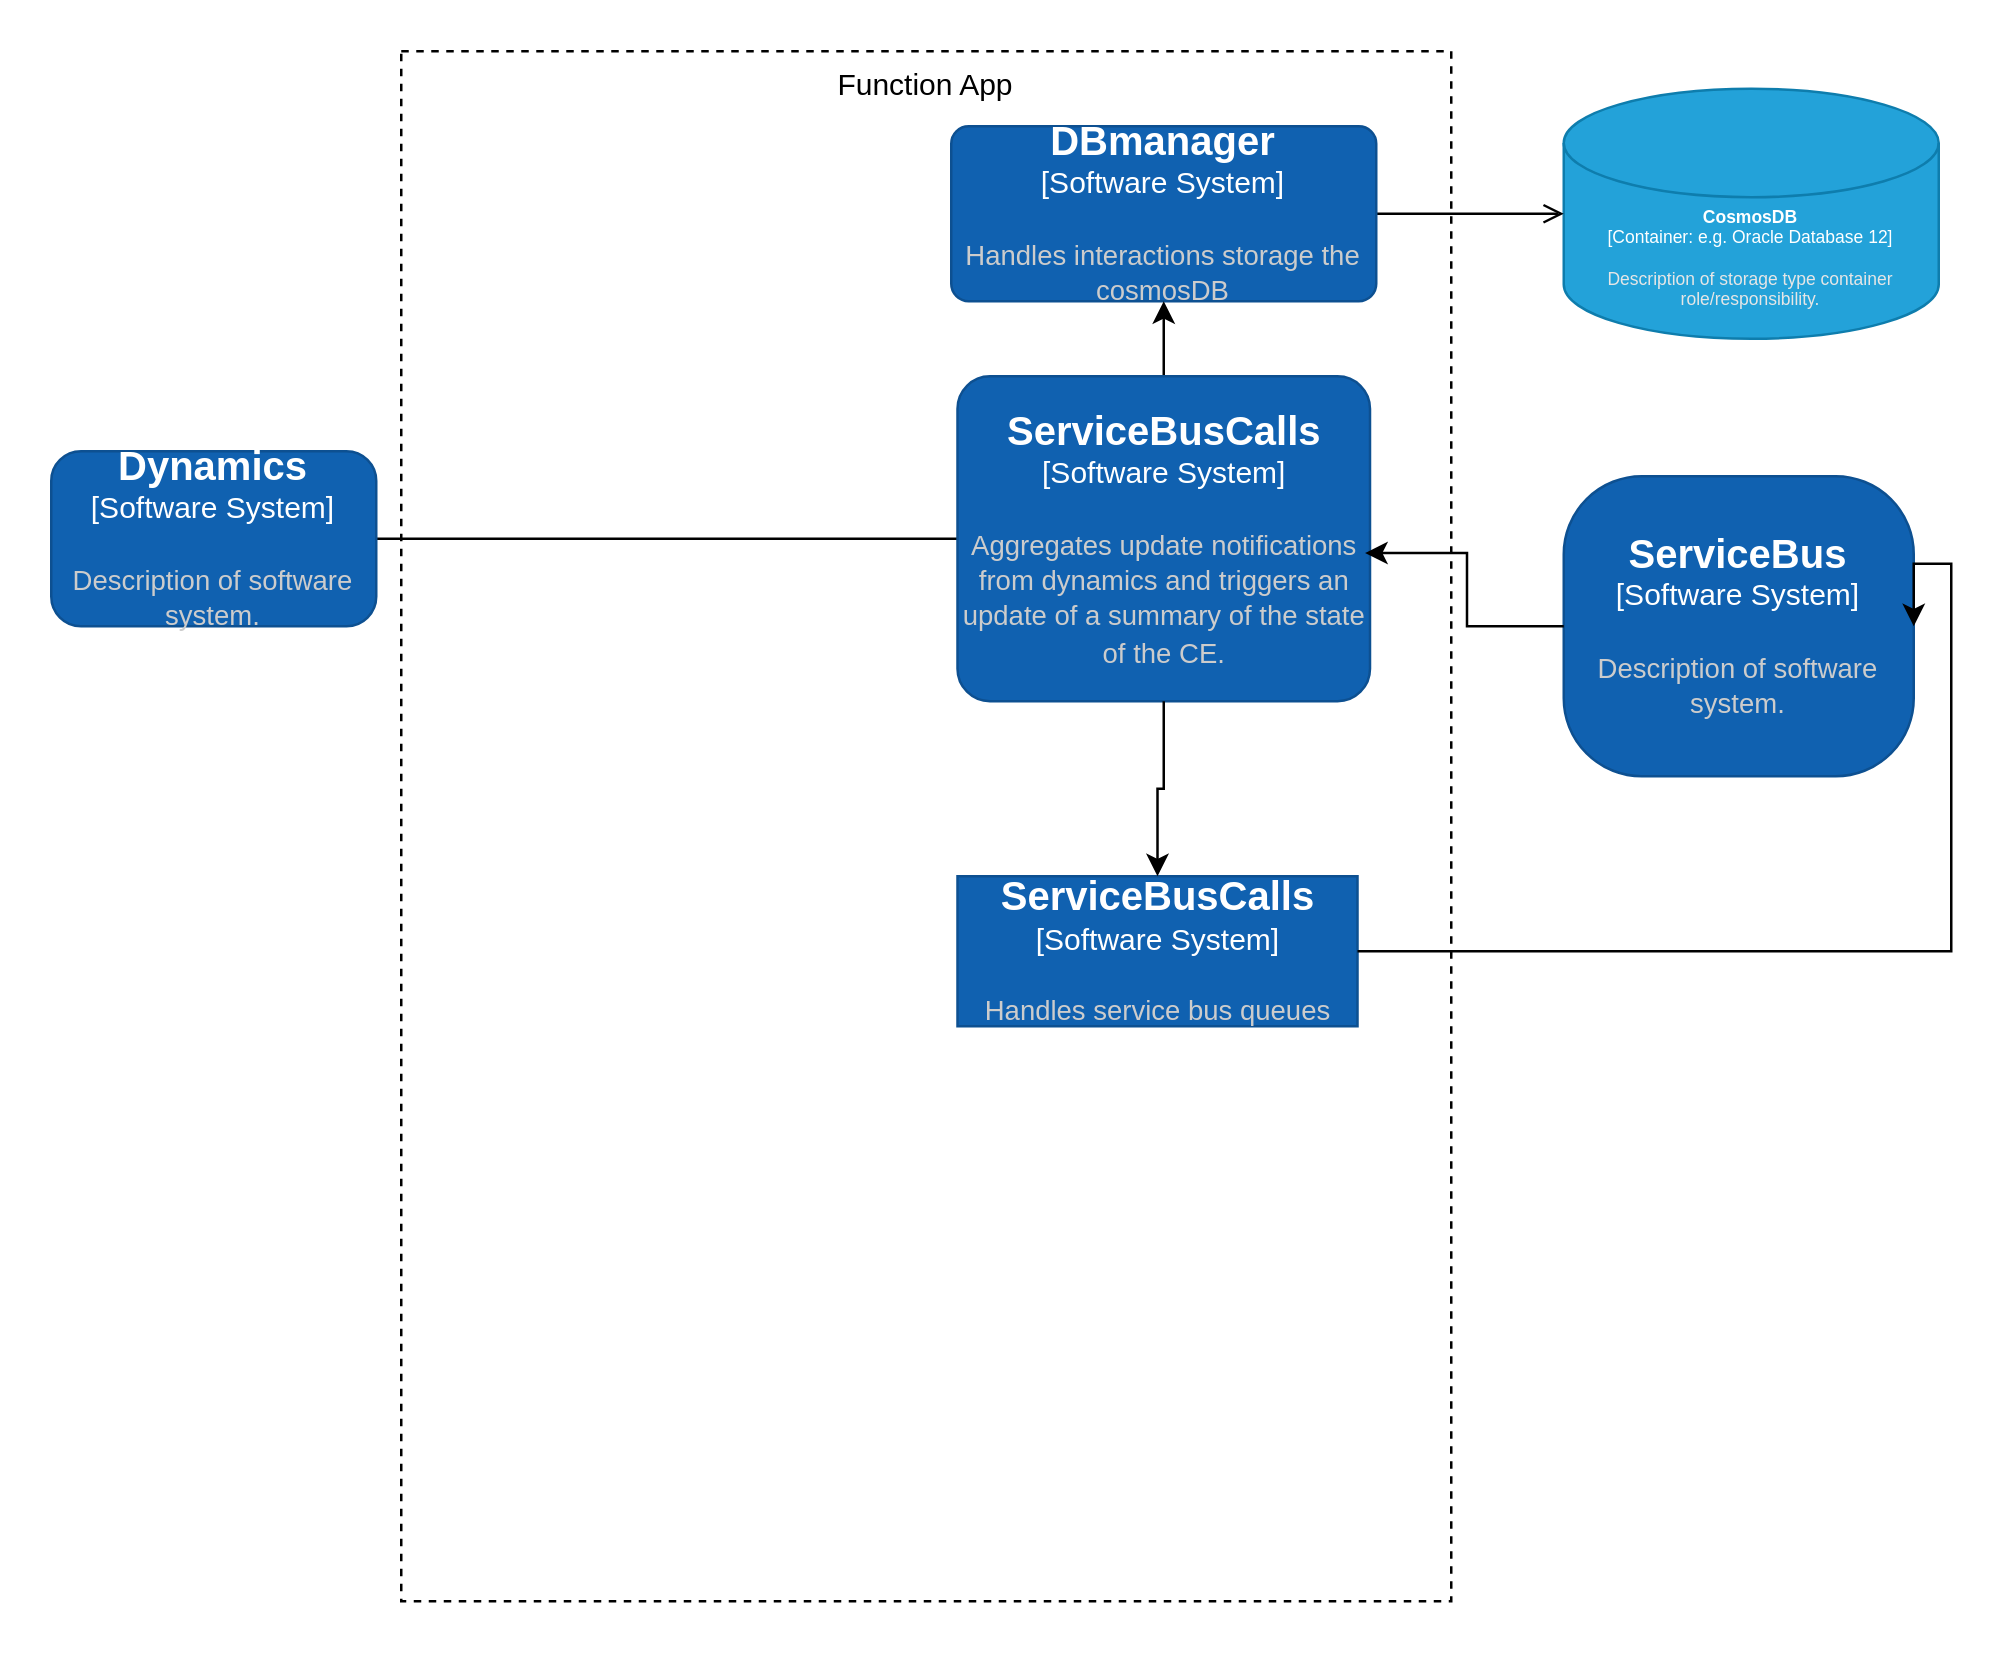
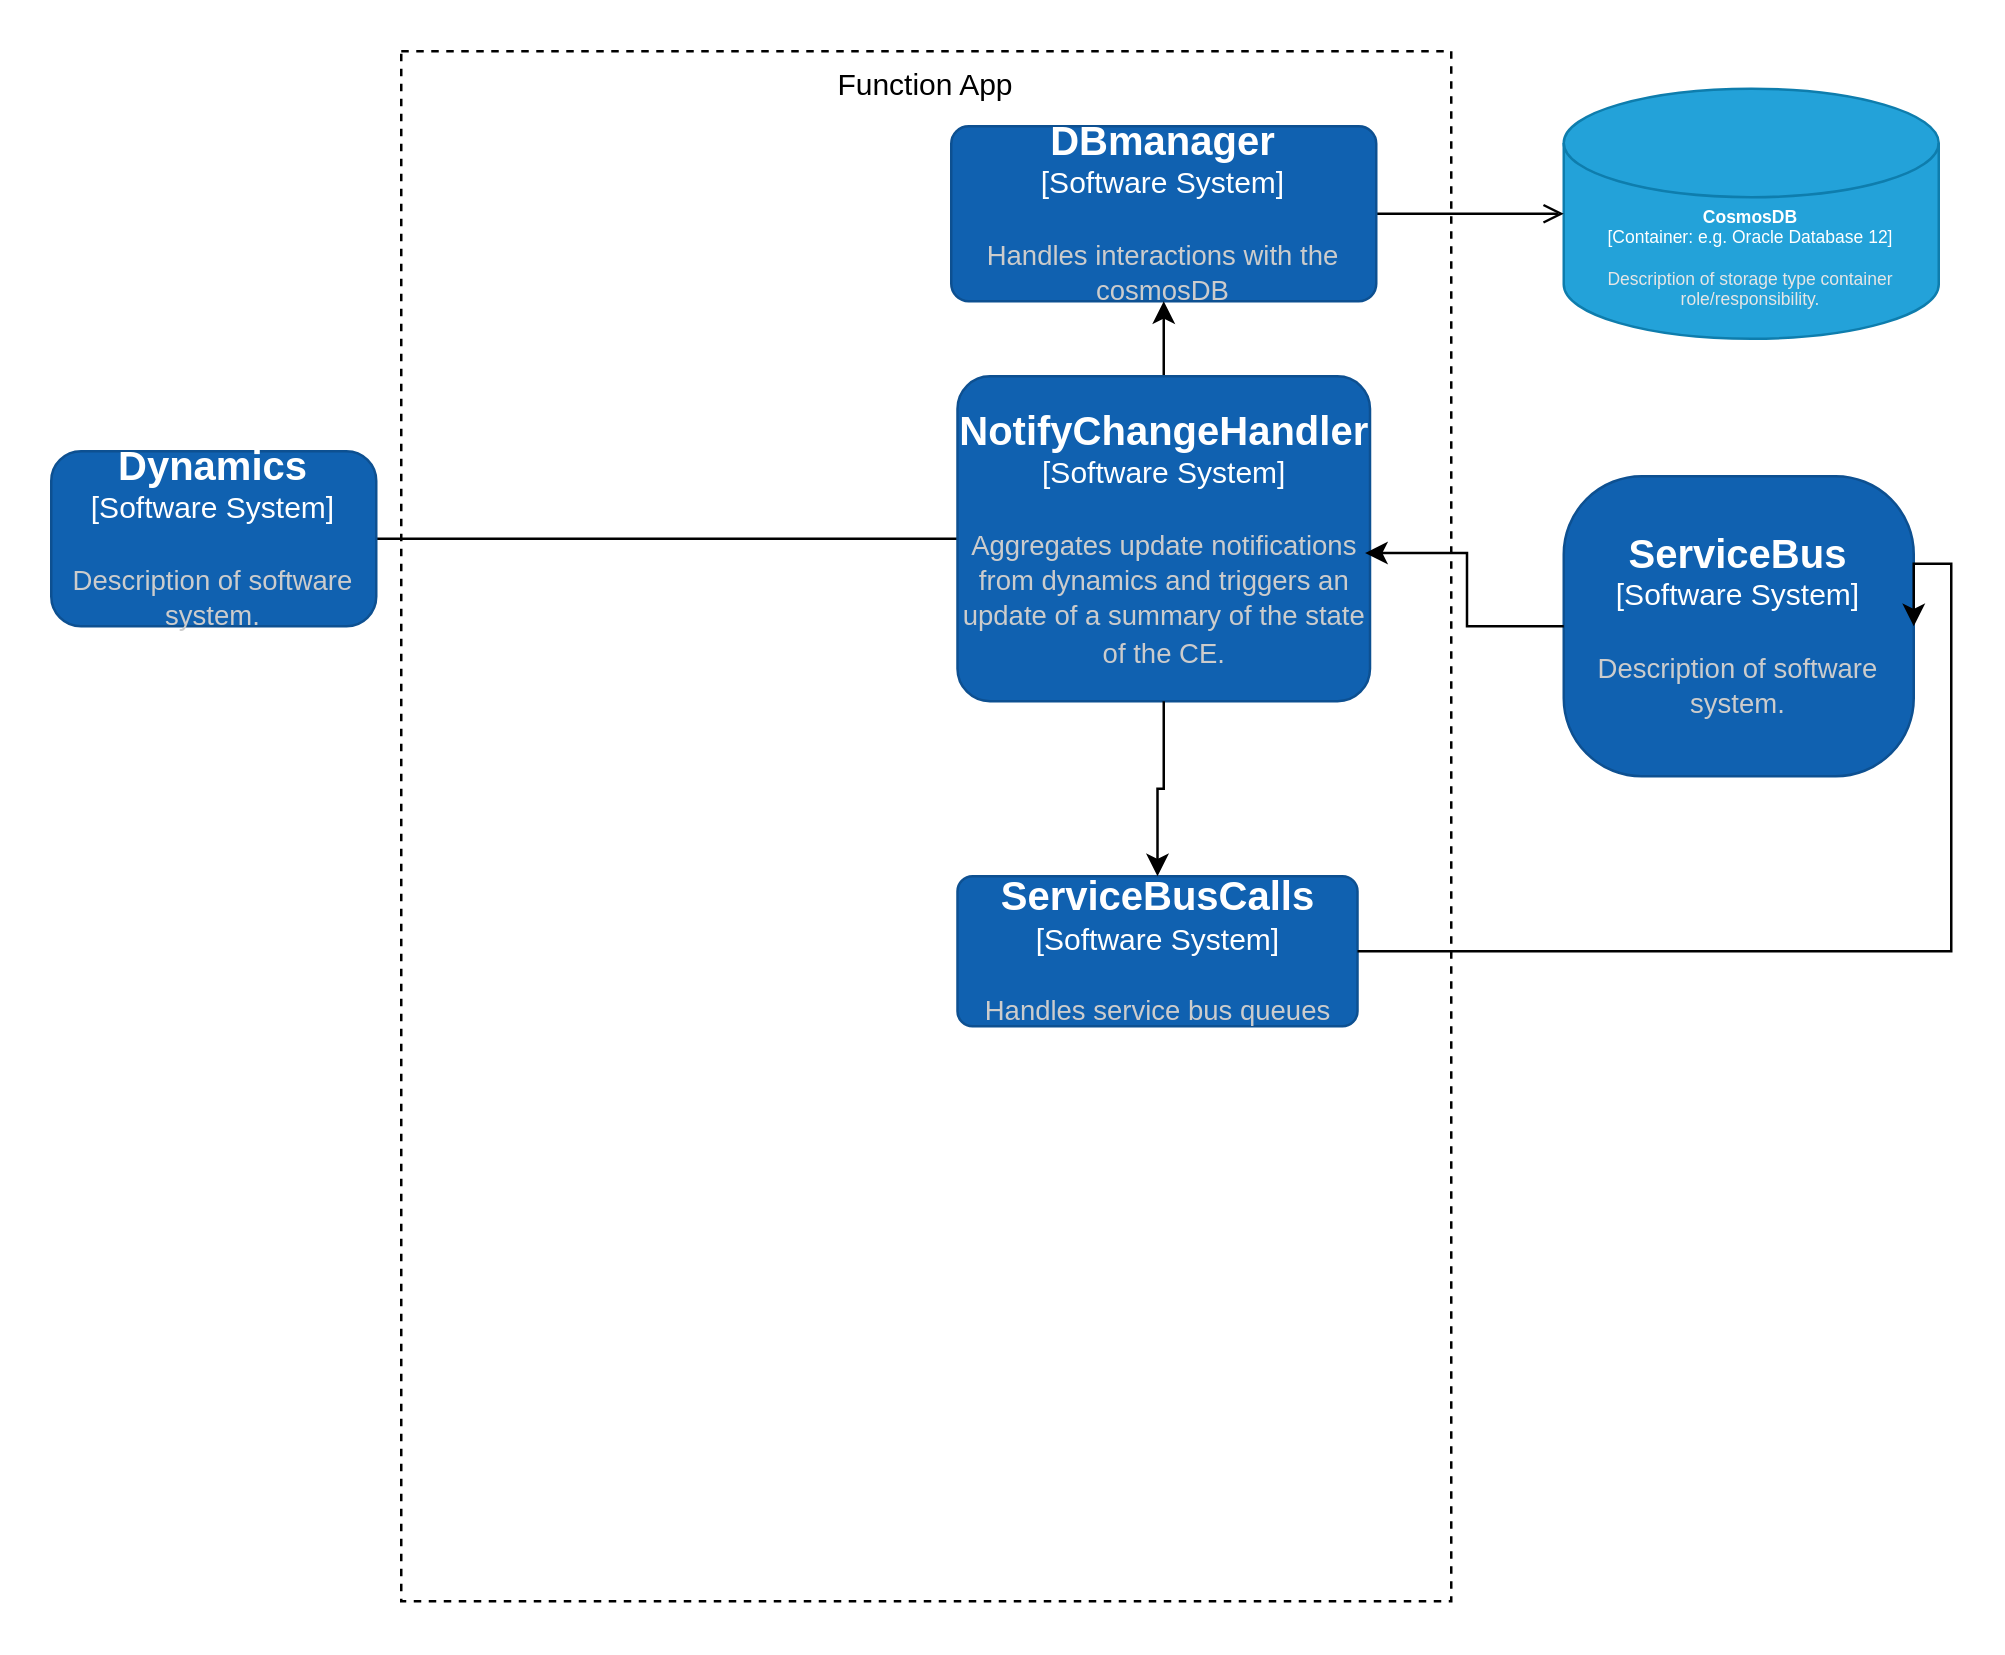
(1164, 214) -> (1164, 214)
(1165, 539) -> (1165, 539)
(1158, 951) -> (1158, 951)
